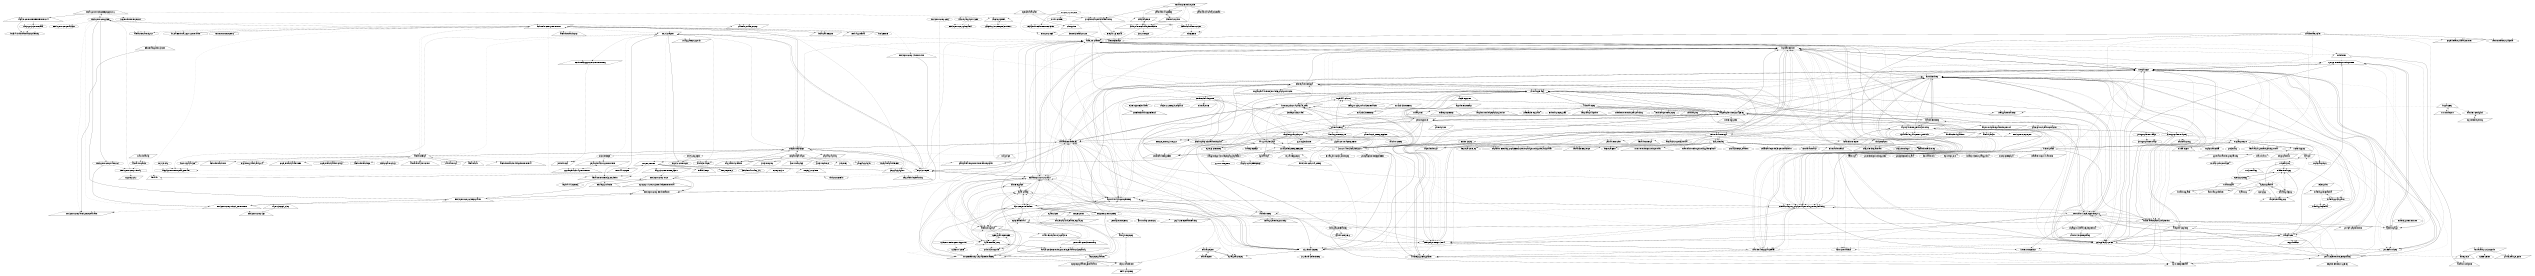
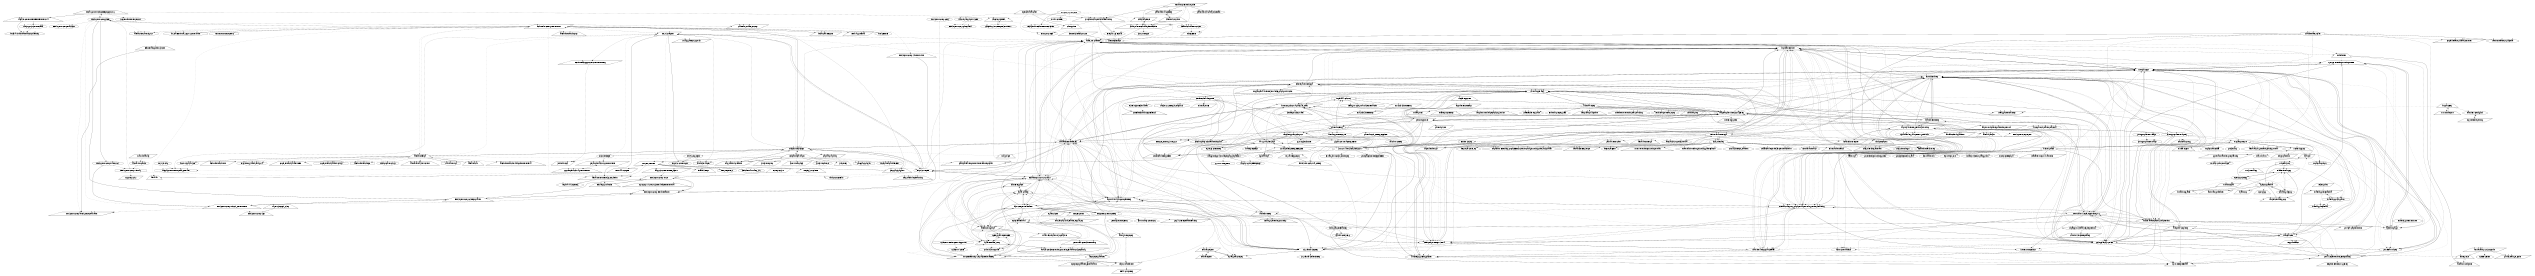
(2044, 127) -> (2044, 127)
